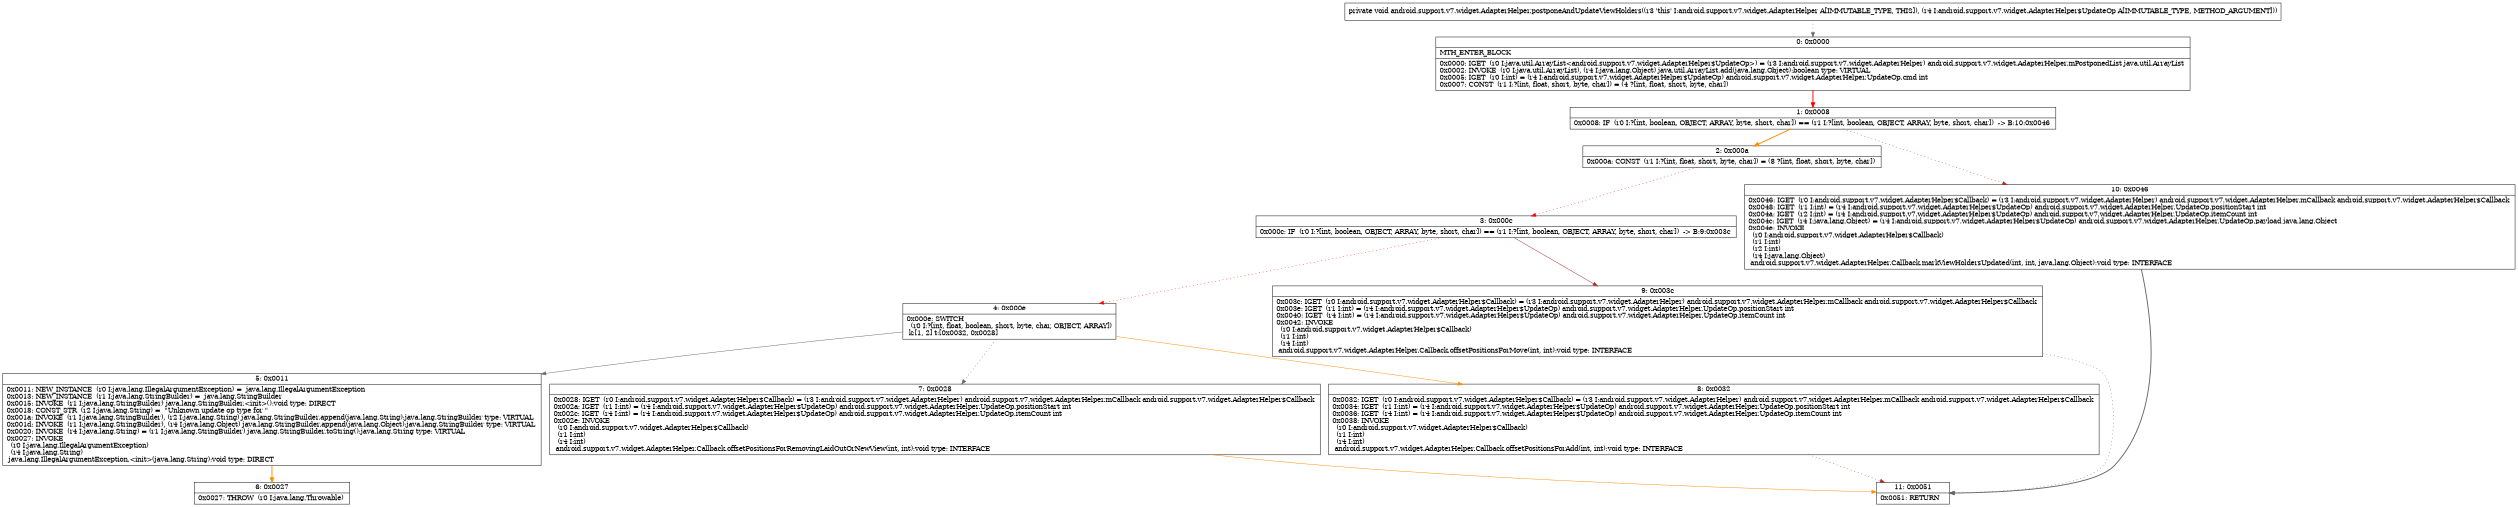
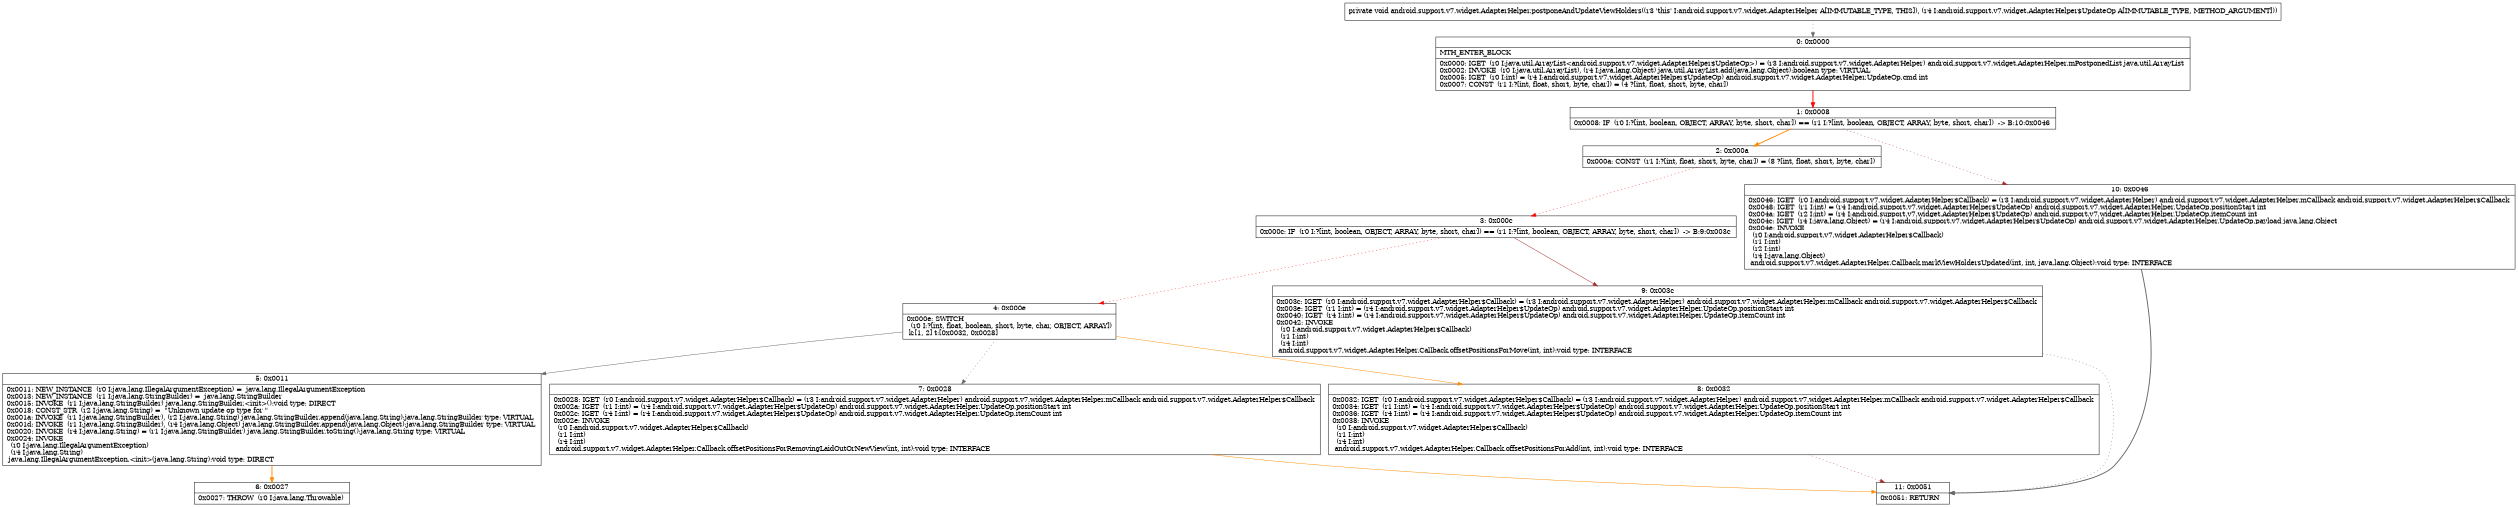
(37, 439) -> (37, 439)
